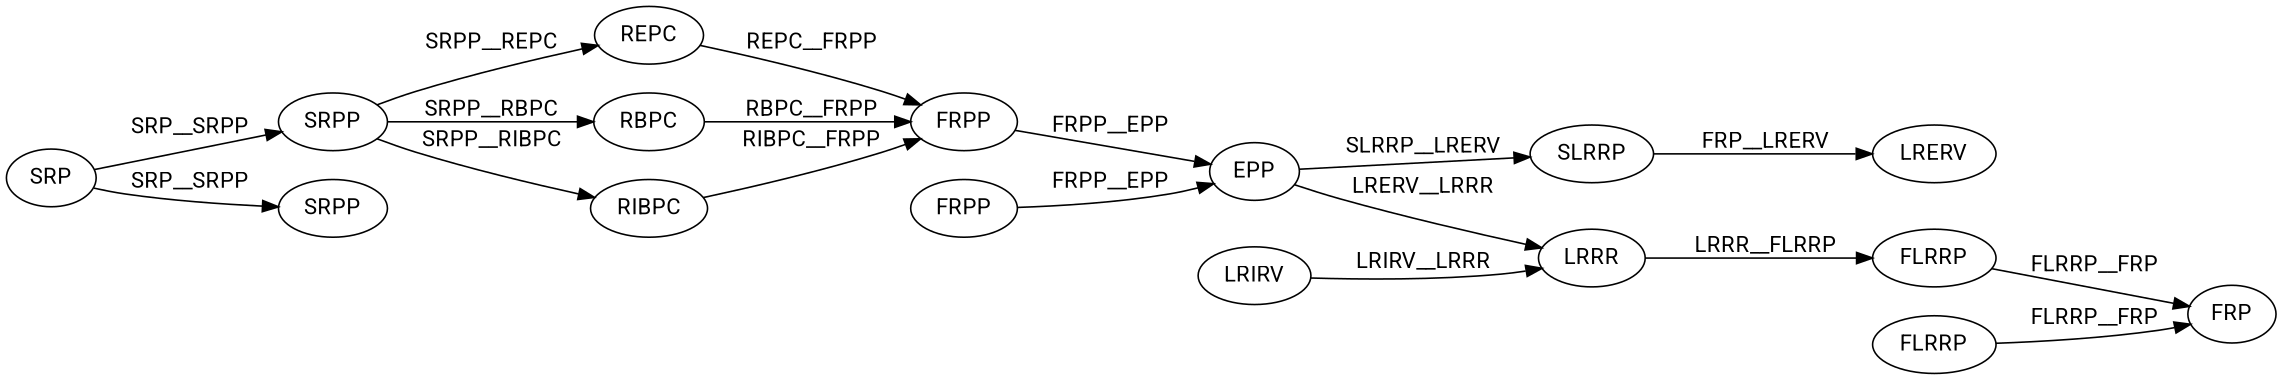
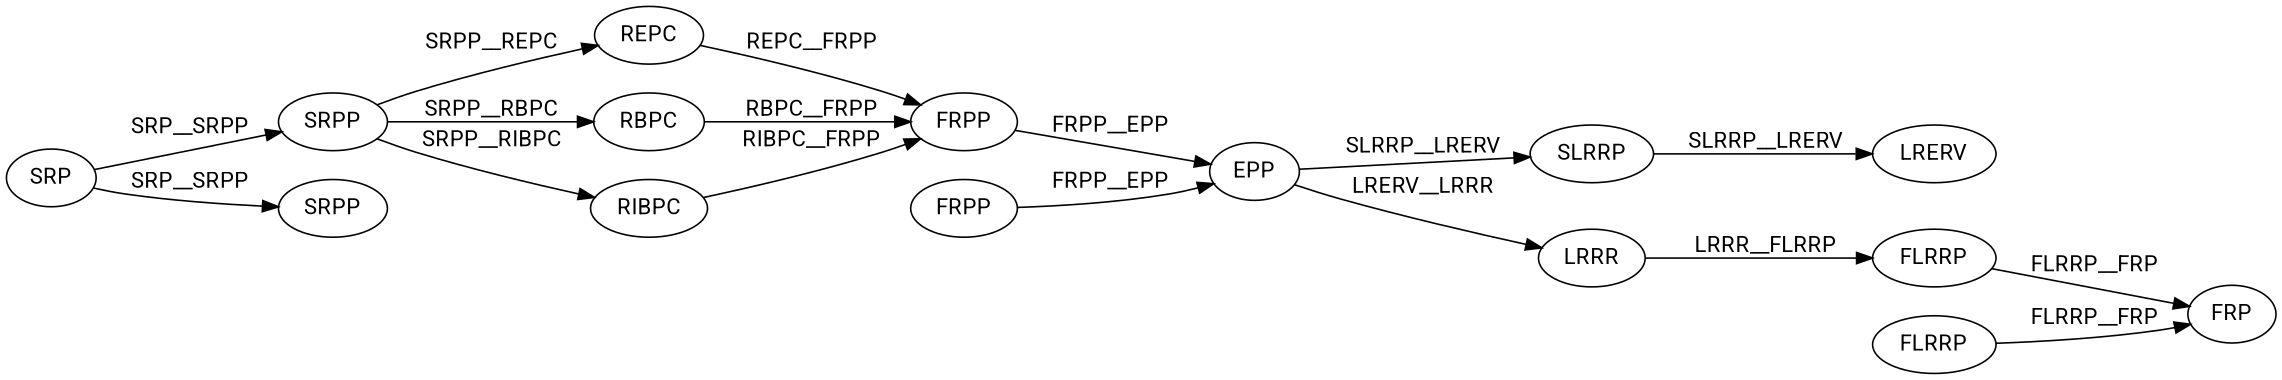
(1763, 142) -> (1763, 142)
(1255, 276) -> none
